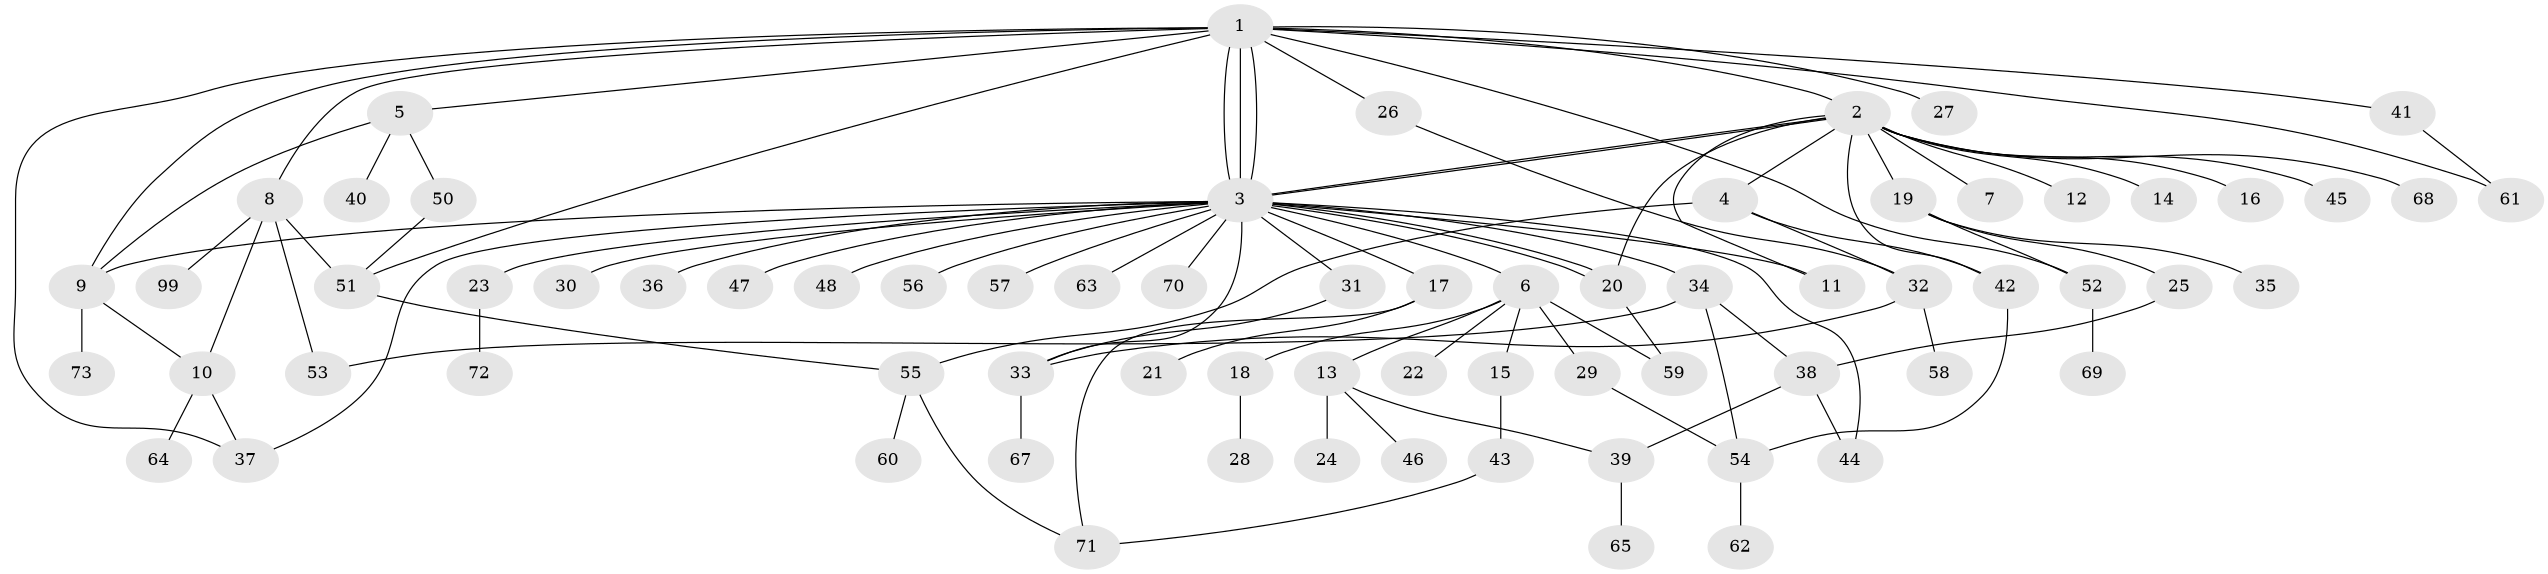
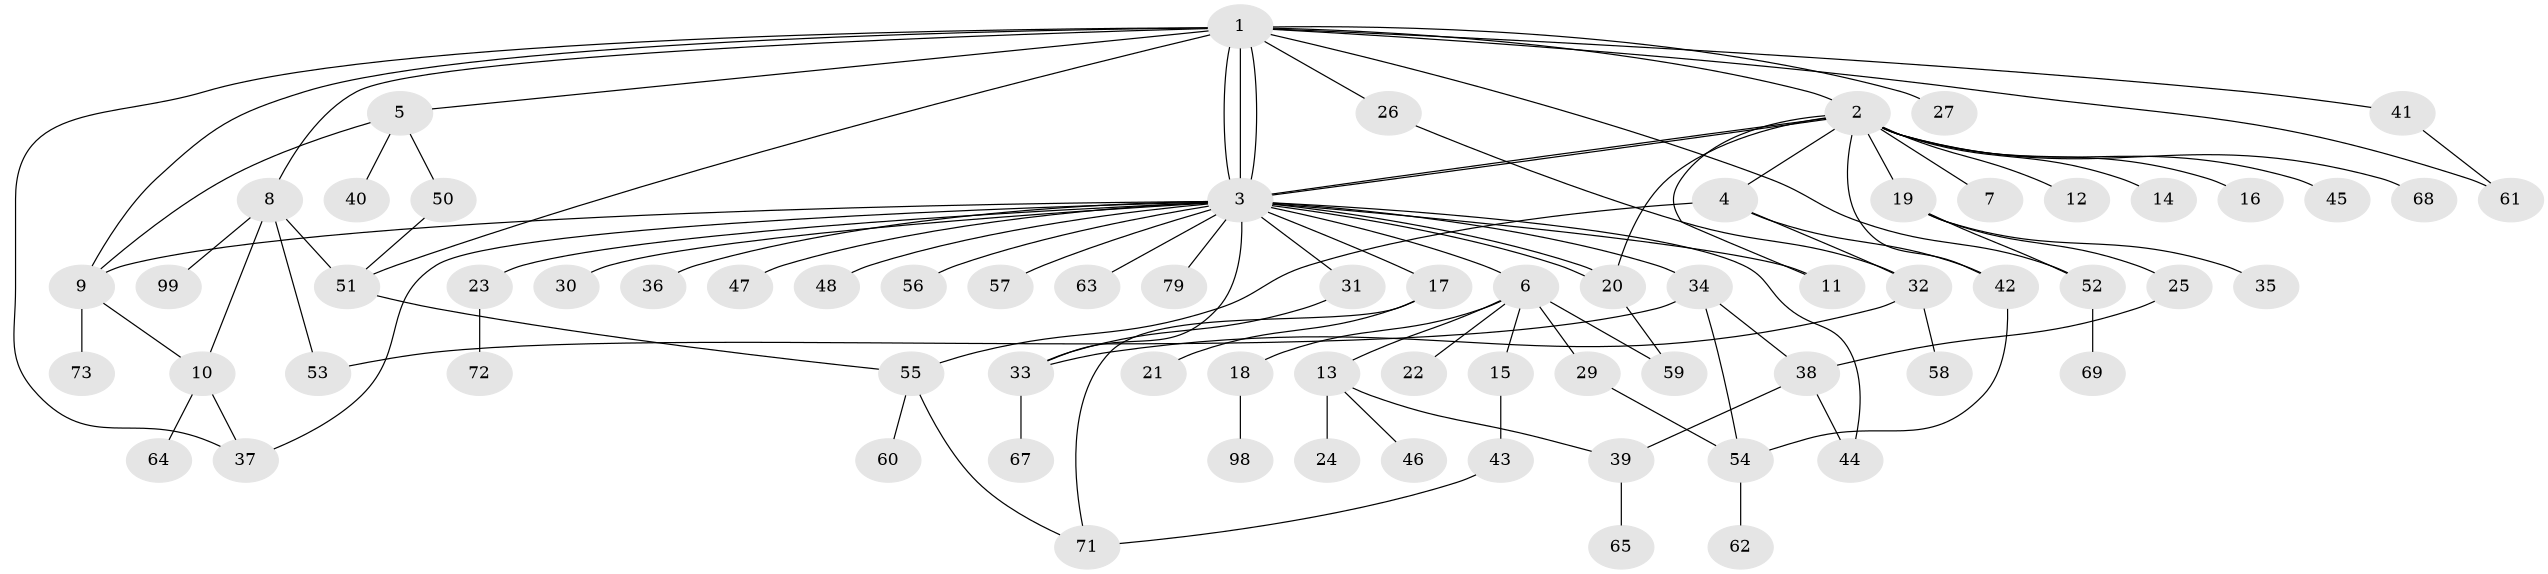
(1174, 287) -> (1174, 287)
(1240, 461) -> (1240, 461)
